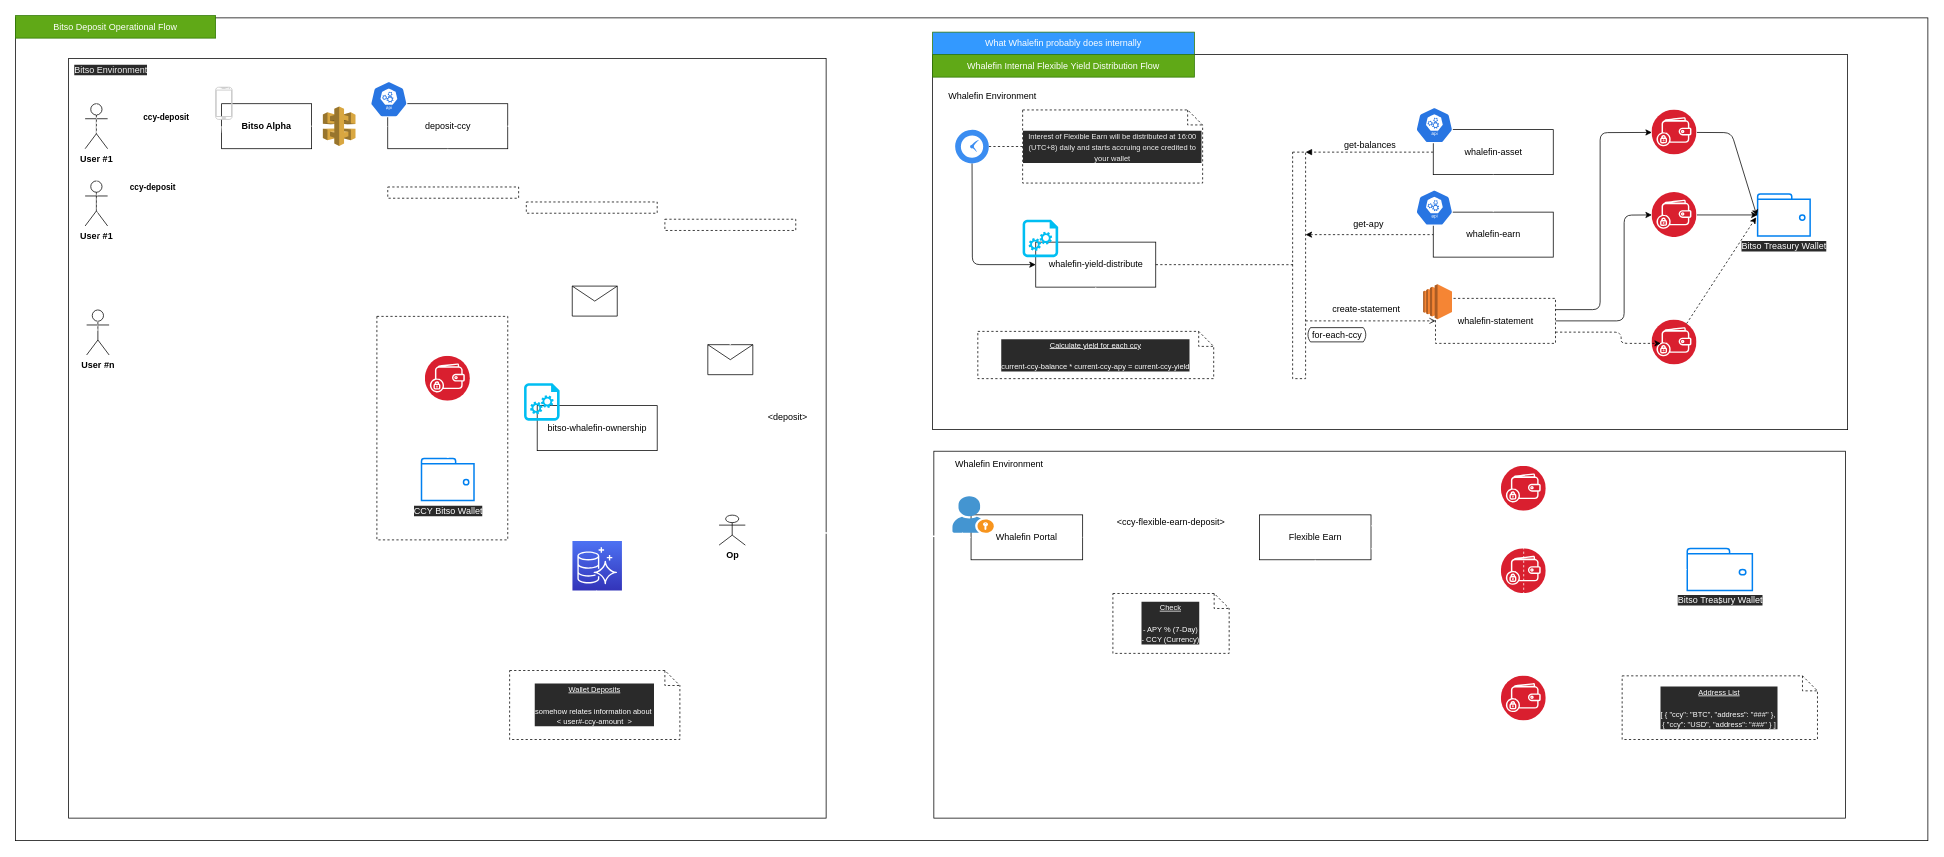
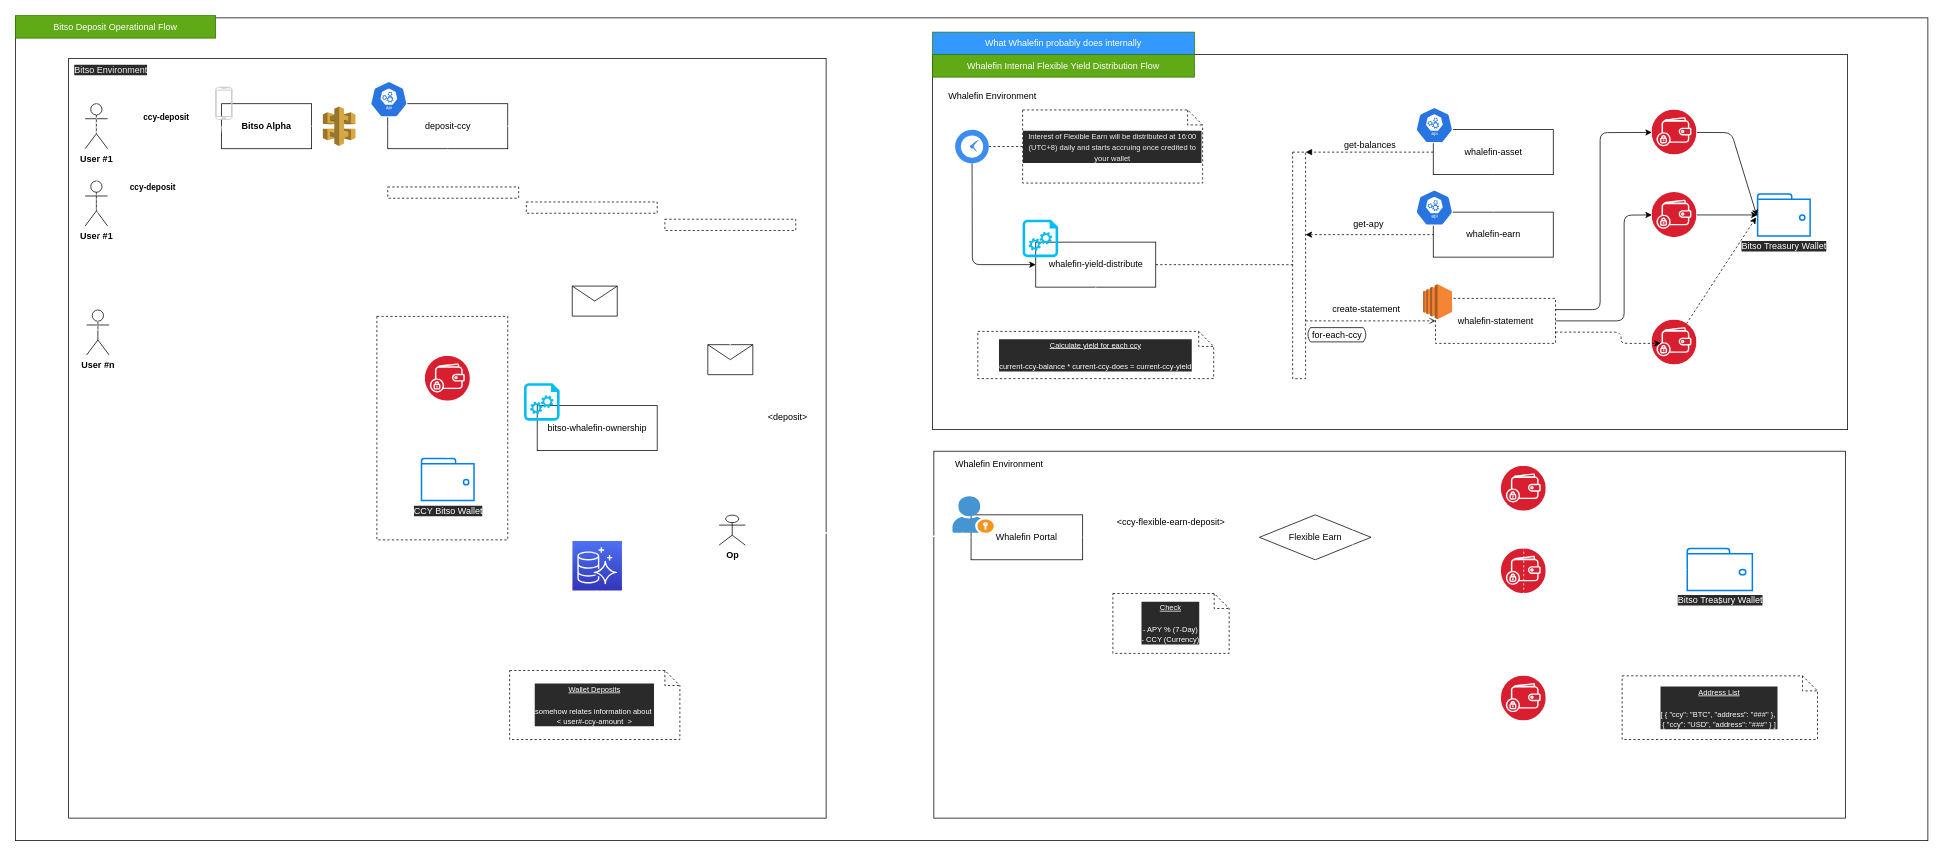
(1096, 355) -> (1096, 355)
(1315, 537) -> (1315, 537)
